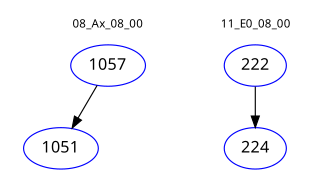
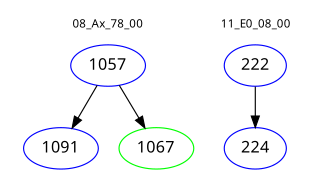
(108, 25) -> (108, 25)
(61, 148) -> (61, 148)
none -> (156, 148)
